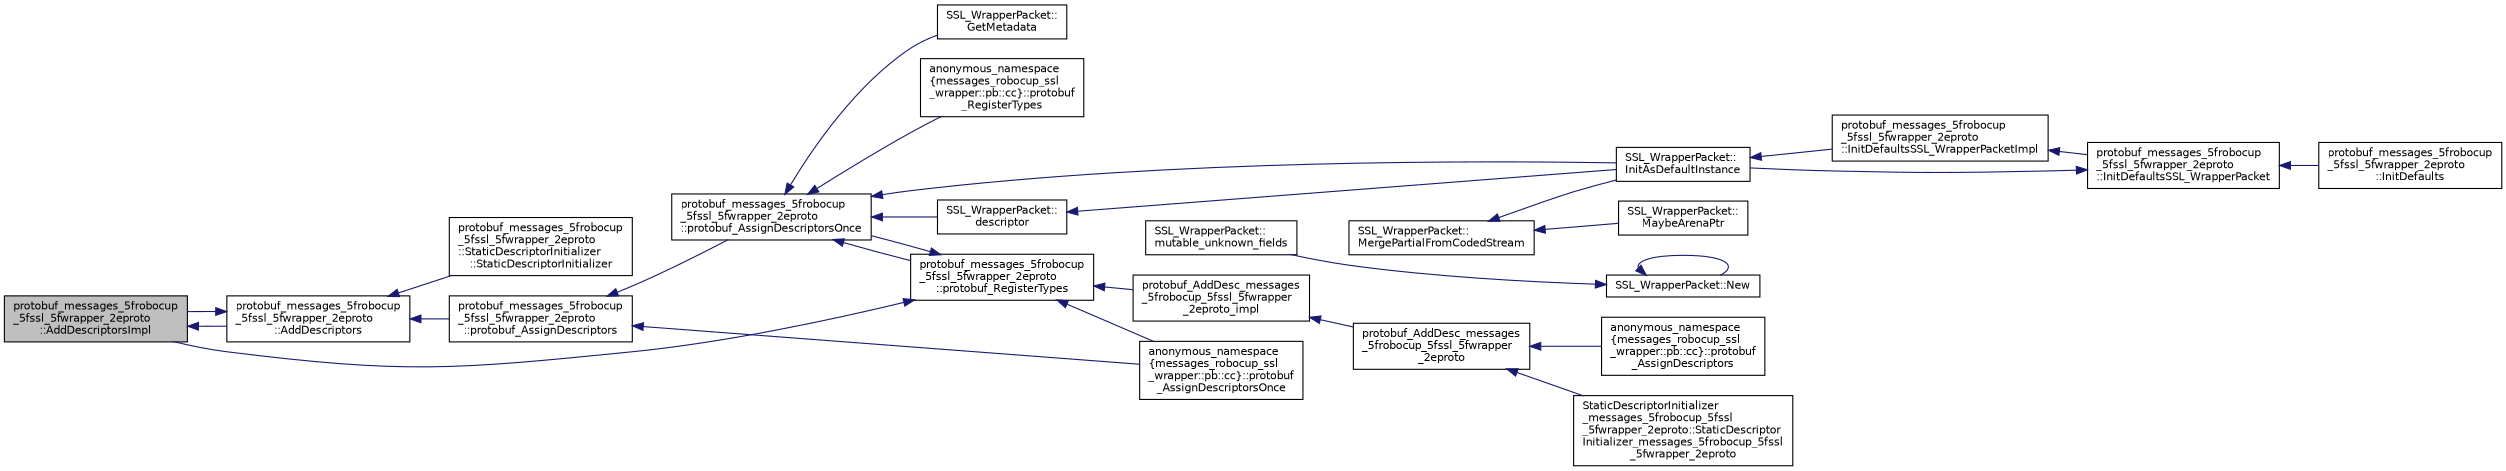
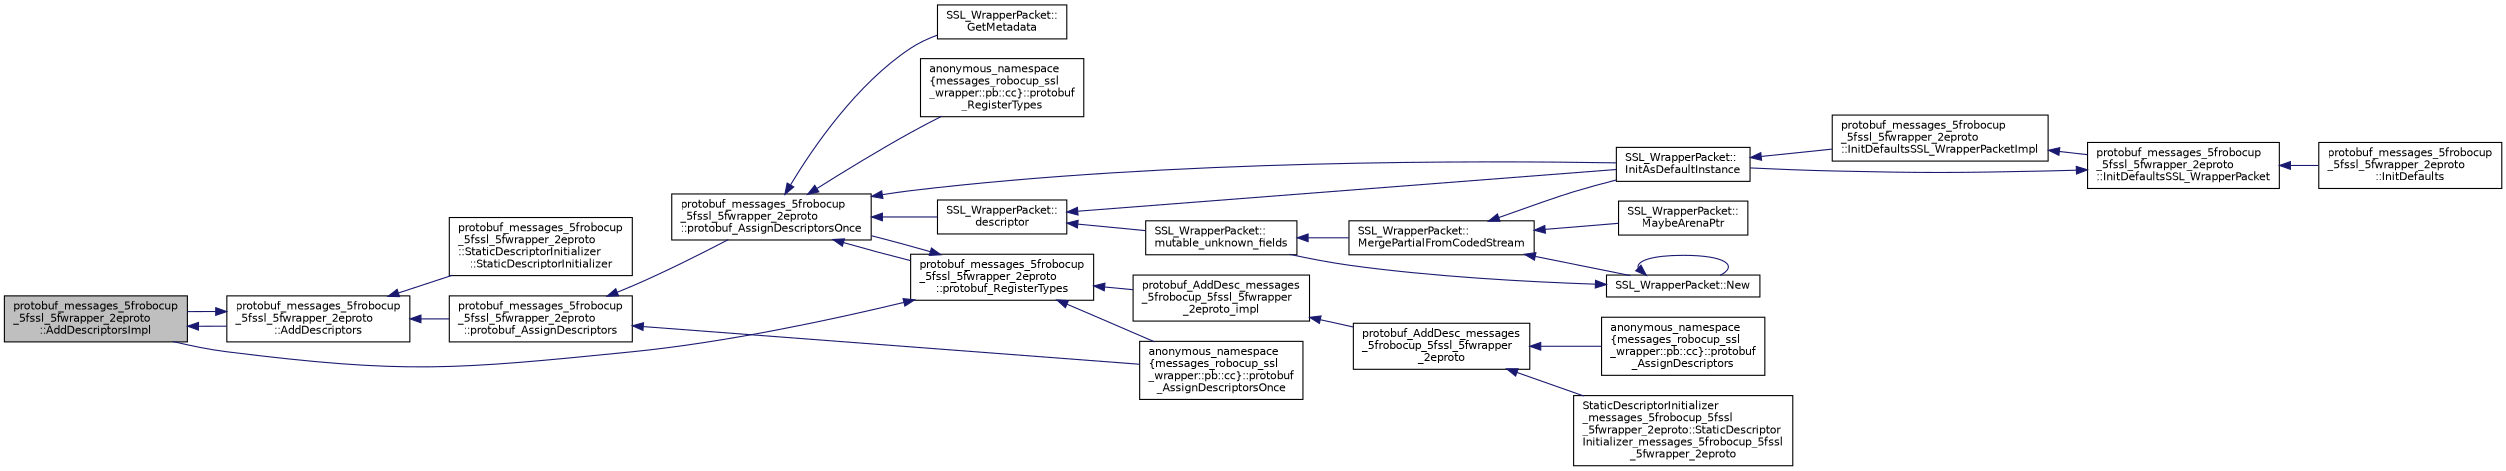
none -> (1112, 227)
none -> (1329, 238)
none -> (1583, 266)
